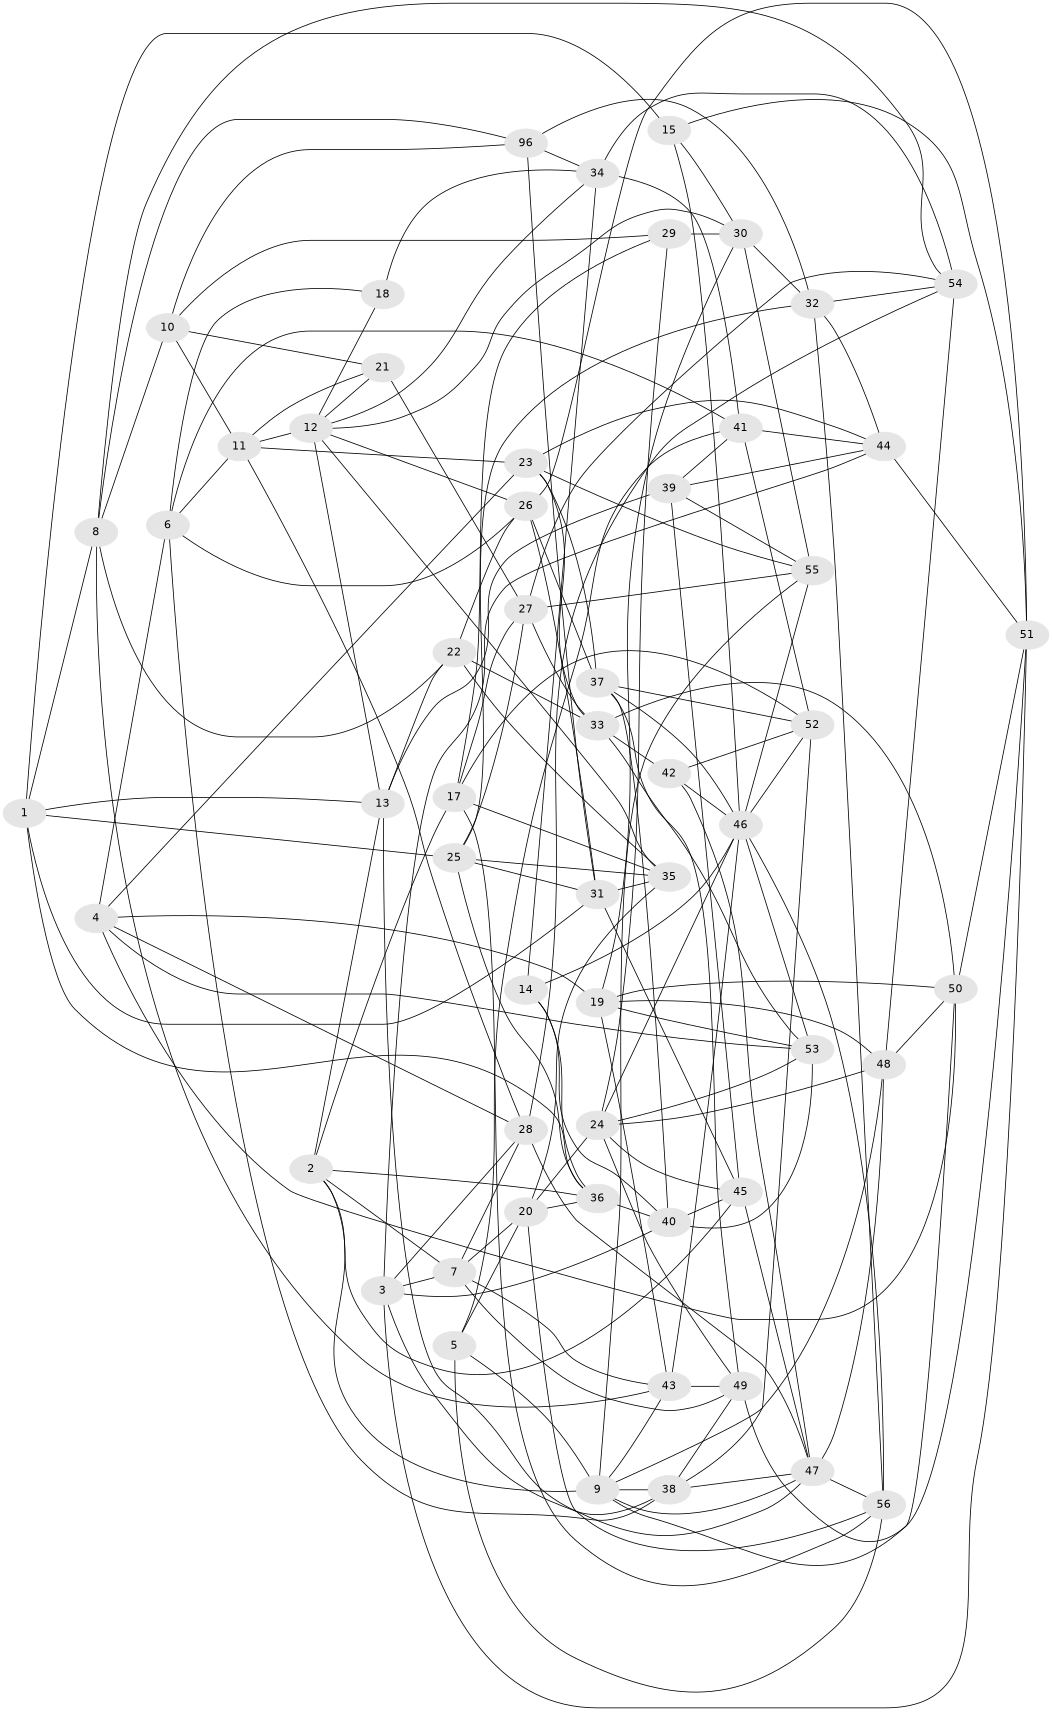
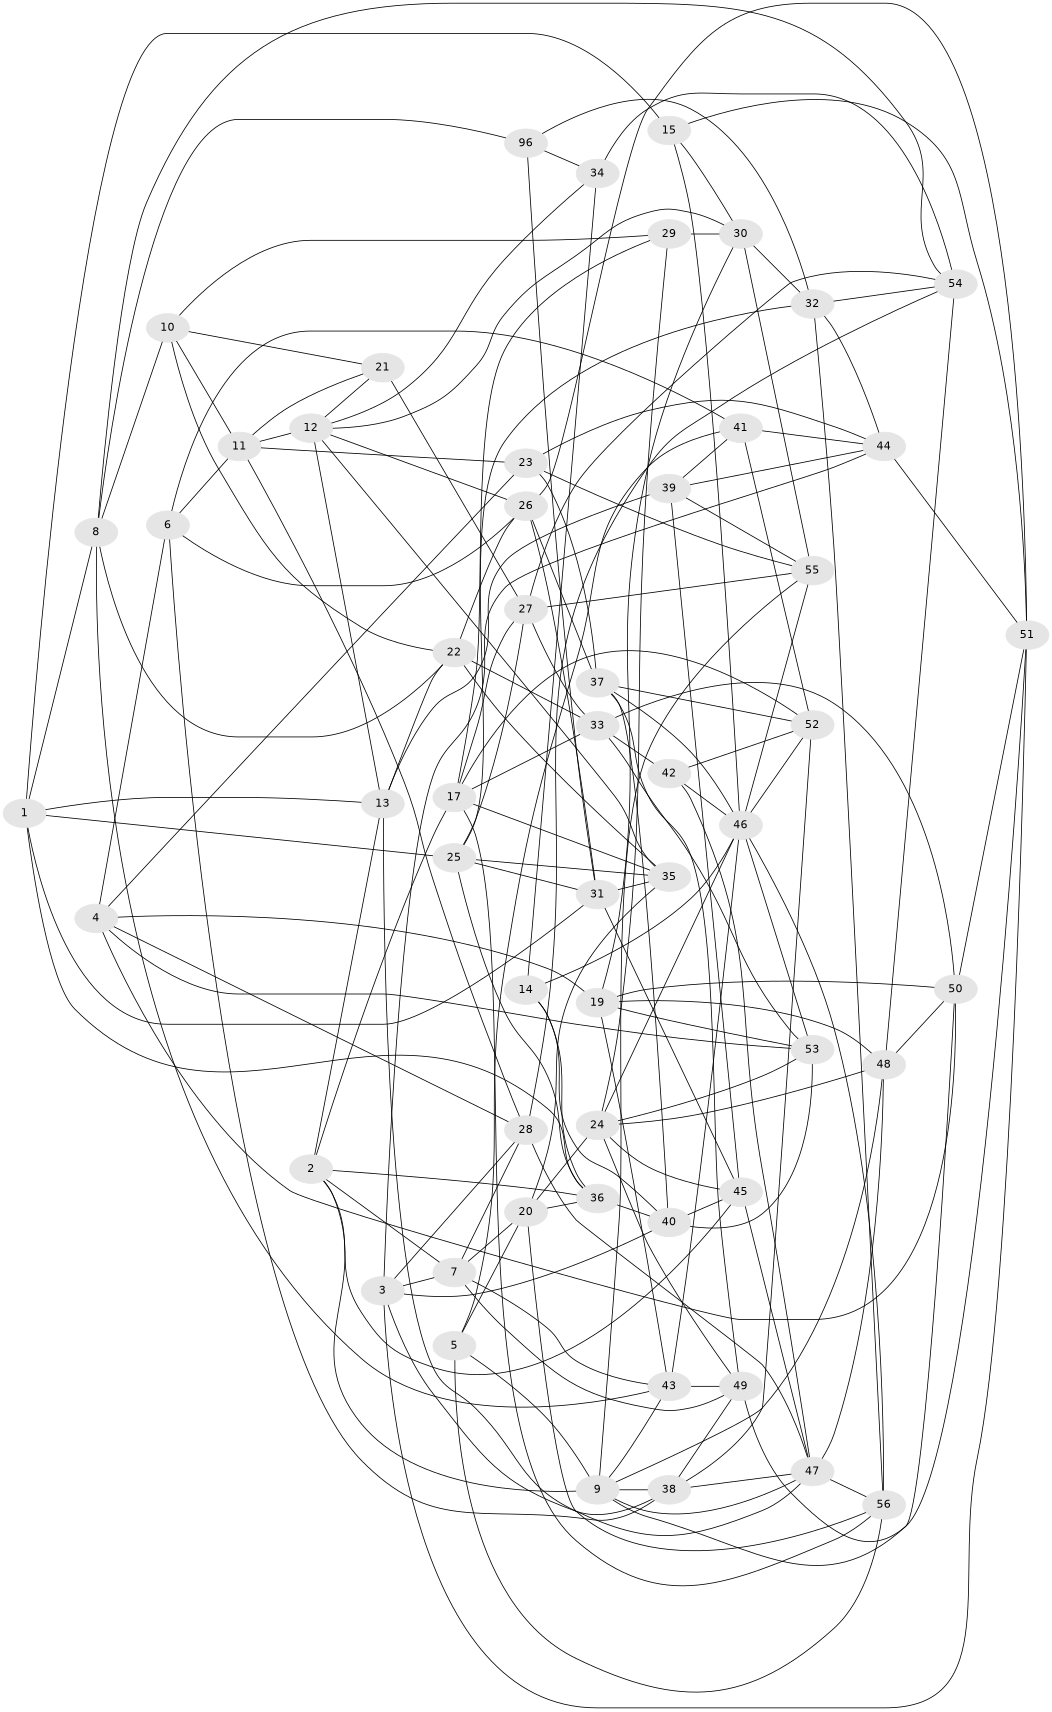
(294, 153) -> (260, 535)
(714, 271) -> none
(383, 294) -> none
(562, 594) -> (526, 762)
